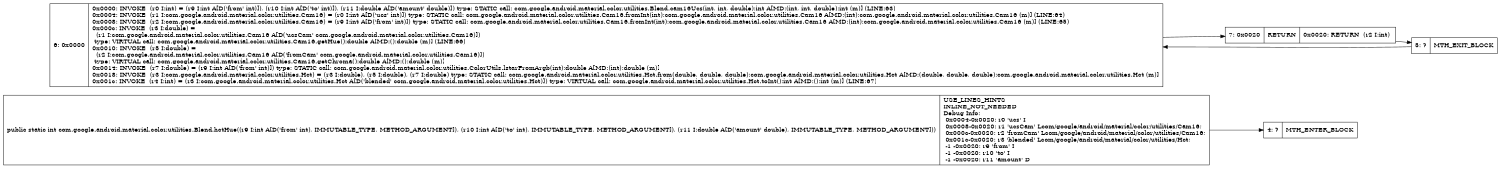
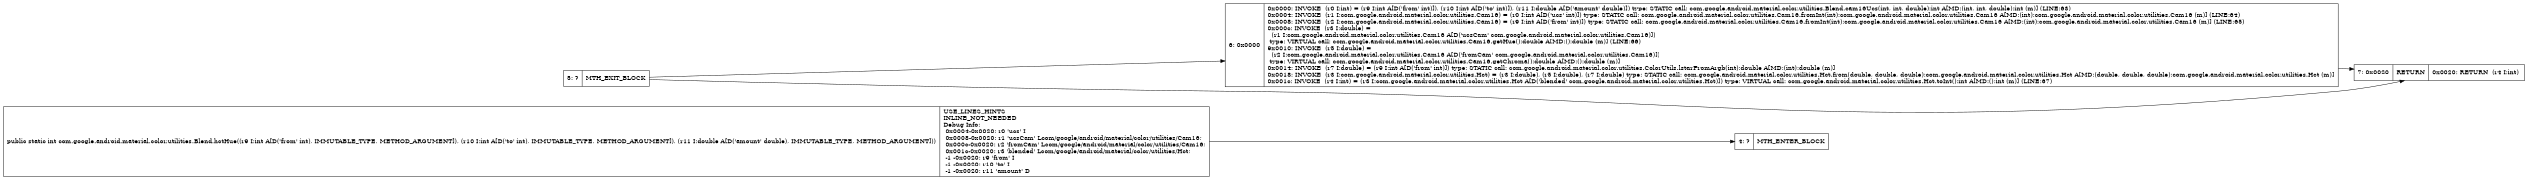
(1348, 35) -> (2477, 72)
(1401, 42) -> (1525, 99)
(146, 48) -> (1321, 48)
